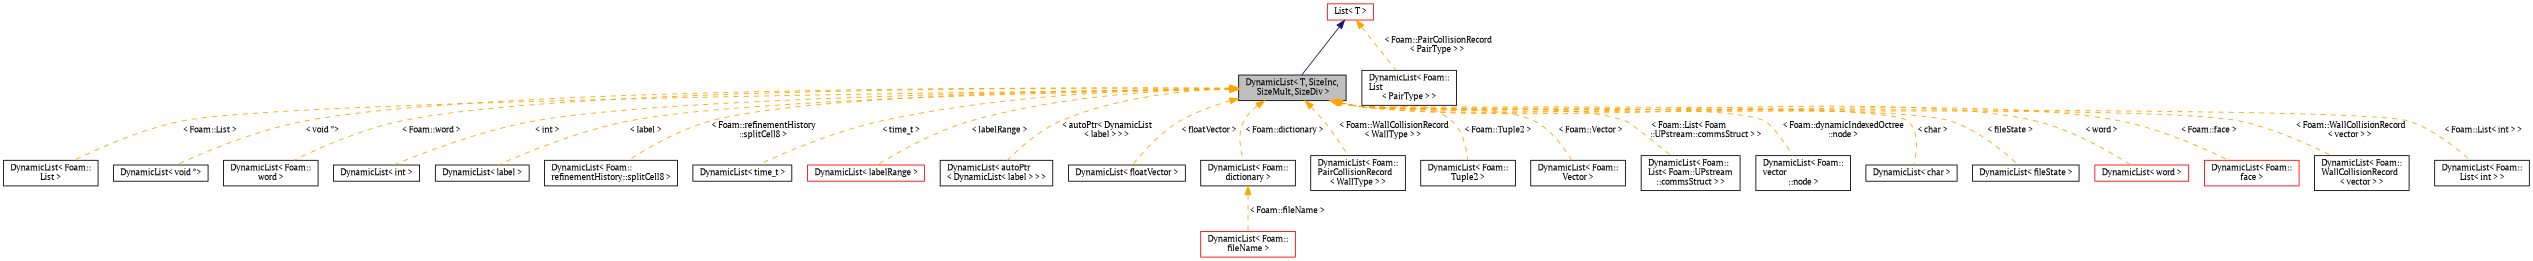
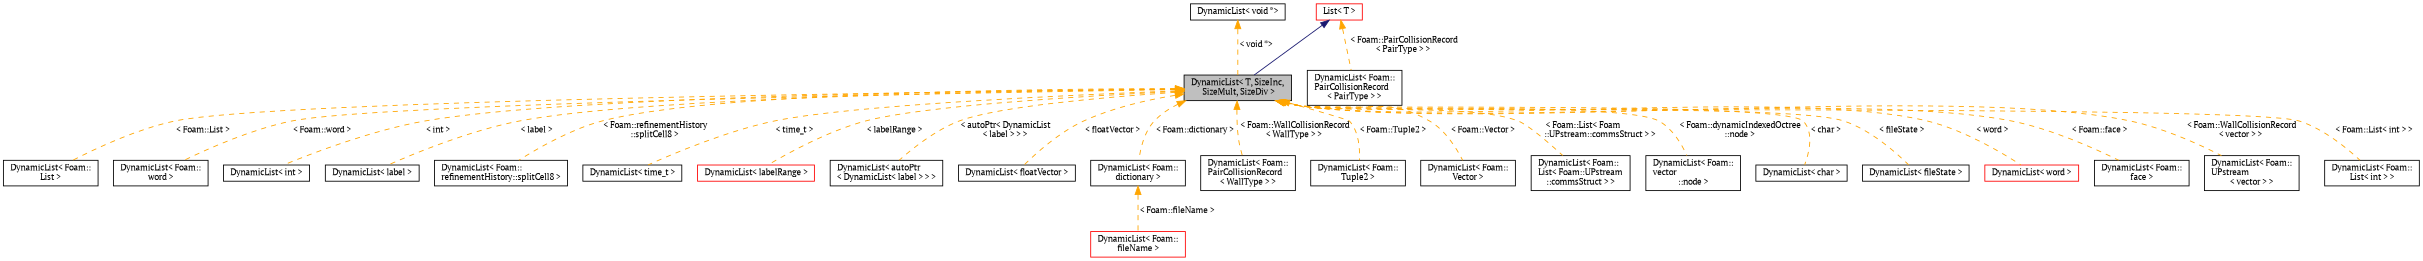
(1409, 88) -> (1355, 88)
(699, 93) -> (1238, 52)
(2252, 173) -> (2142, 173)
(2362, 173) -> (2252, 173)
